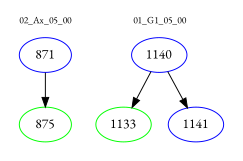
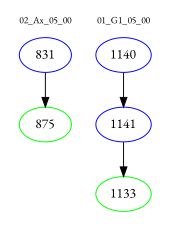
(45, 55) -> (45, 55)
(144, 85) -> (124, 155)
